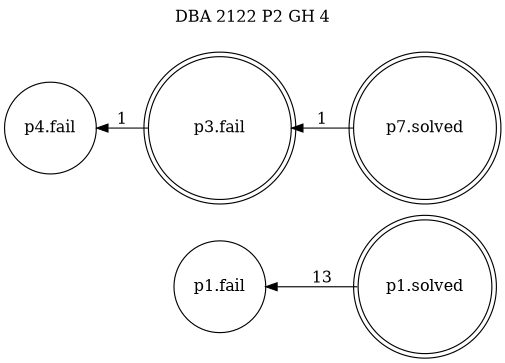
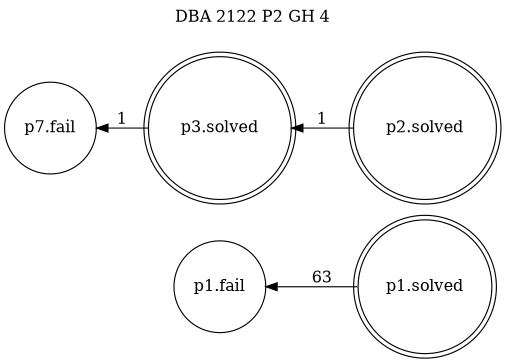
(50, 128) -> (50, 128)
(220, 128) -> (220, 128)
(425, 128) -> (425, 128)
(322, 278) -> (322, 278)
